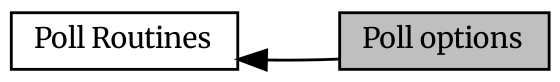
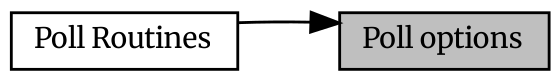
(303, 60) -> (274, 22)
